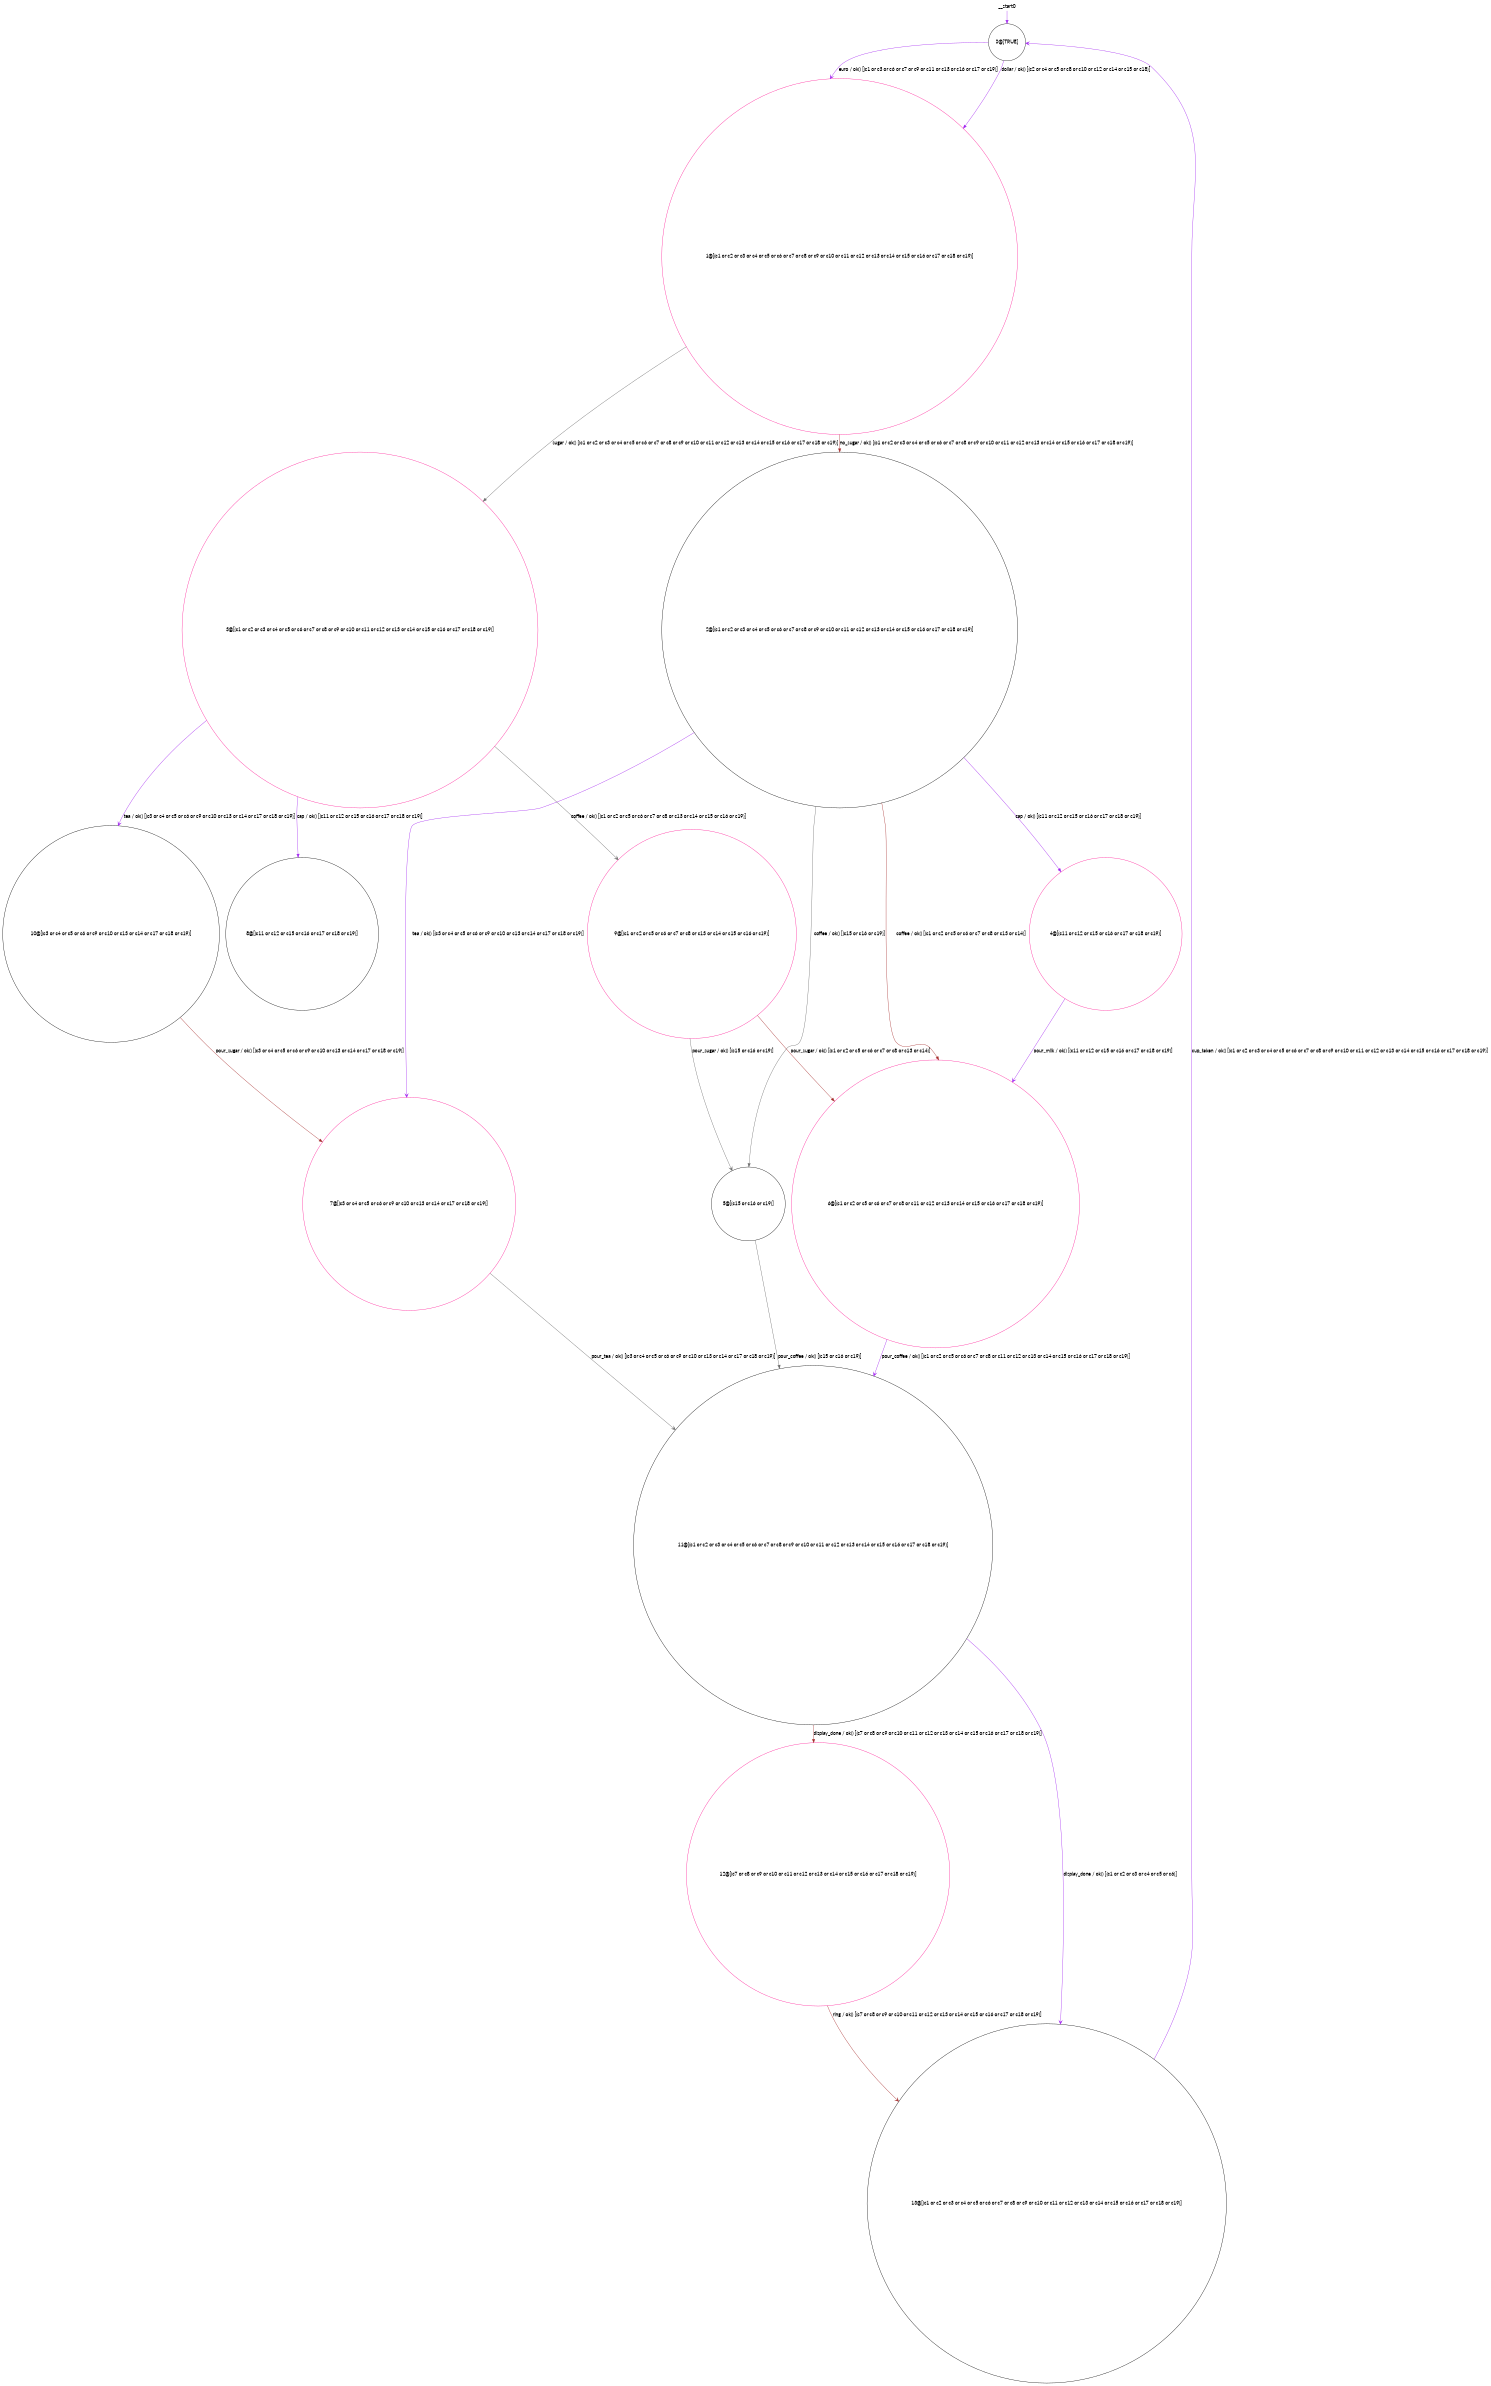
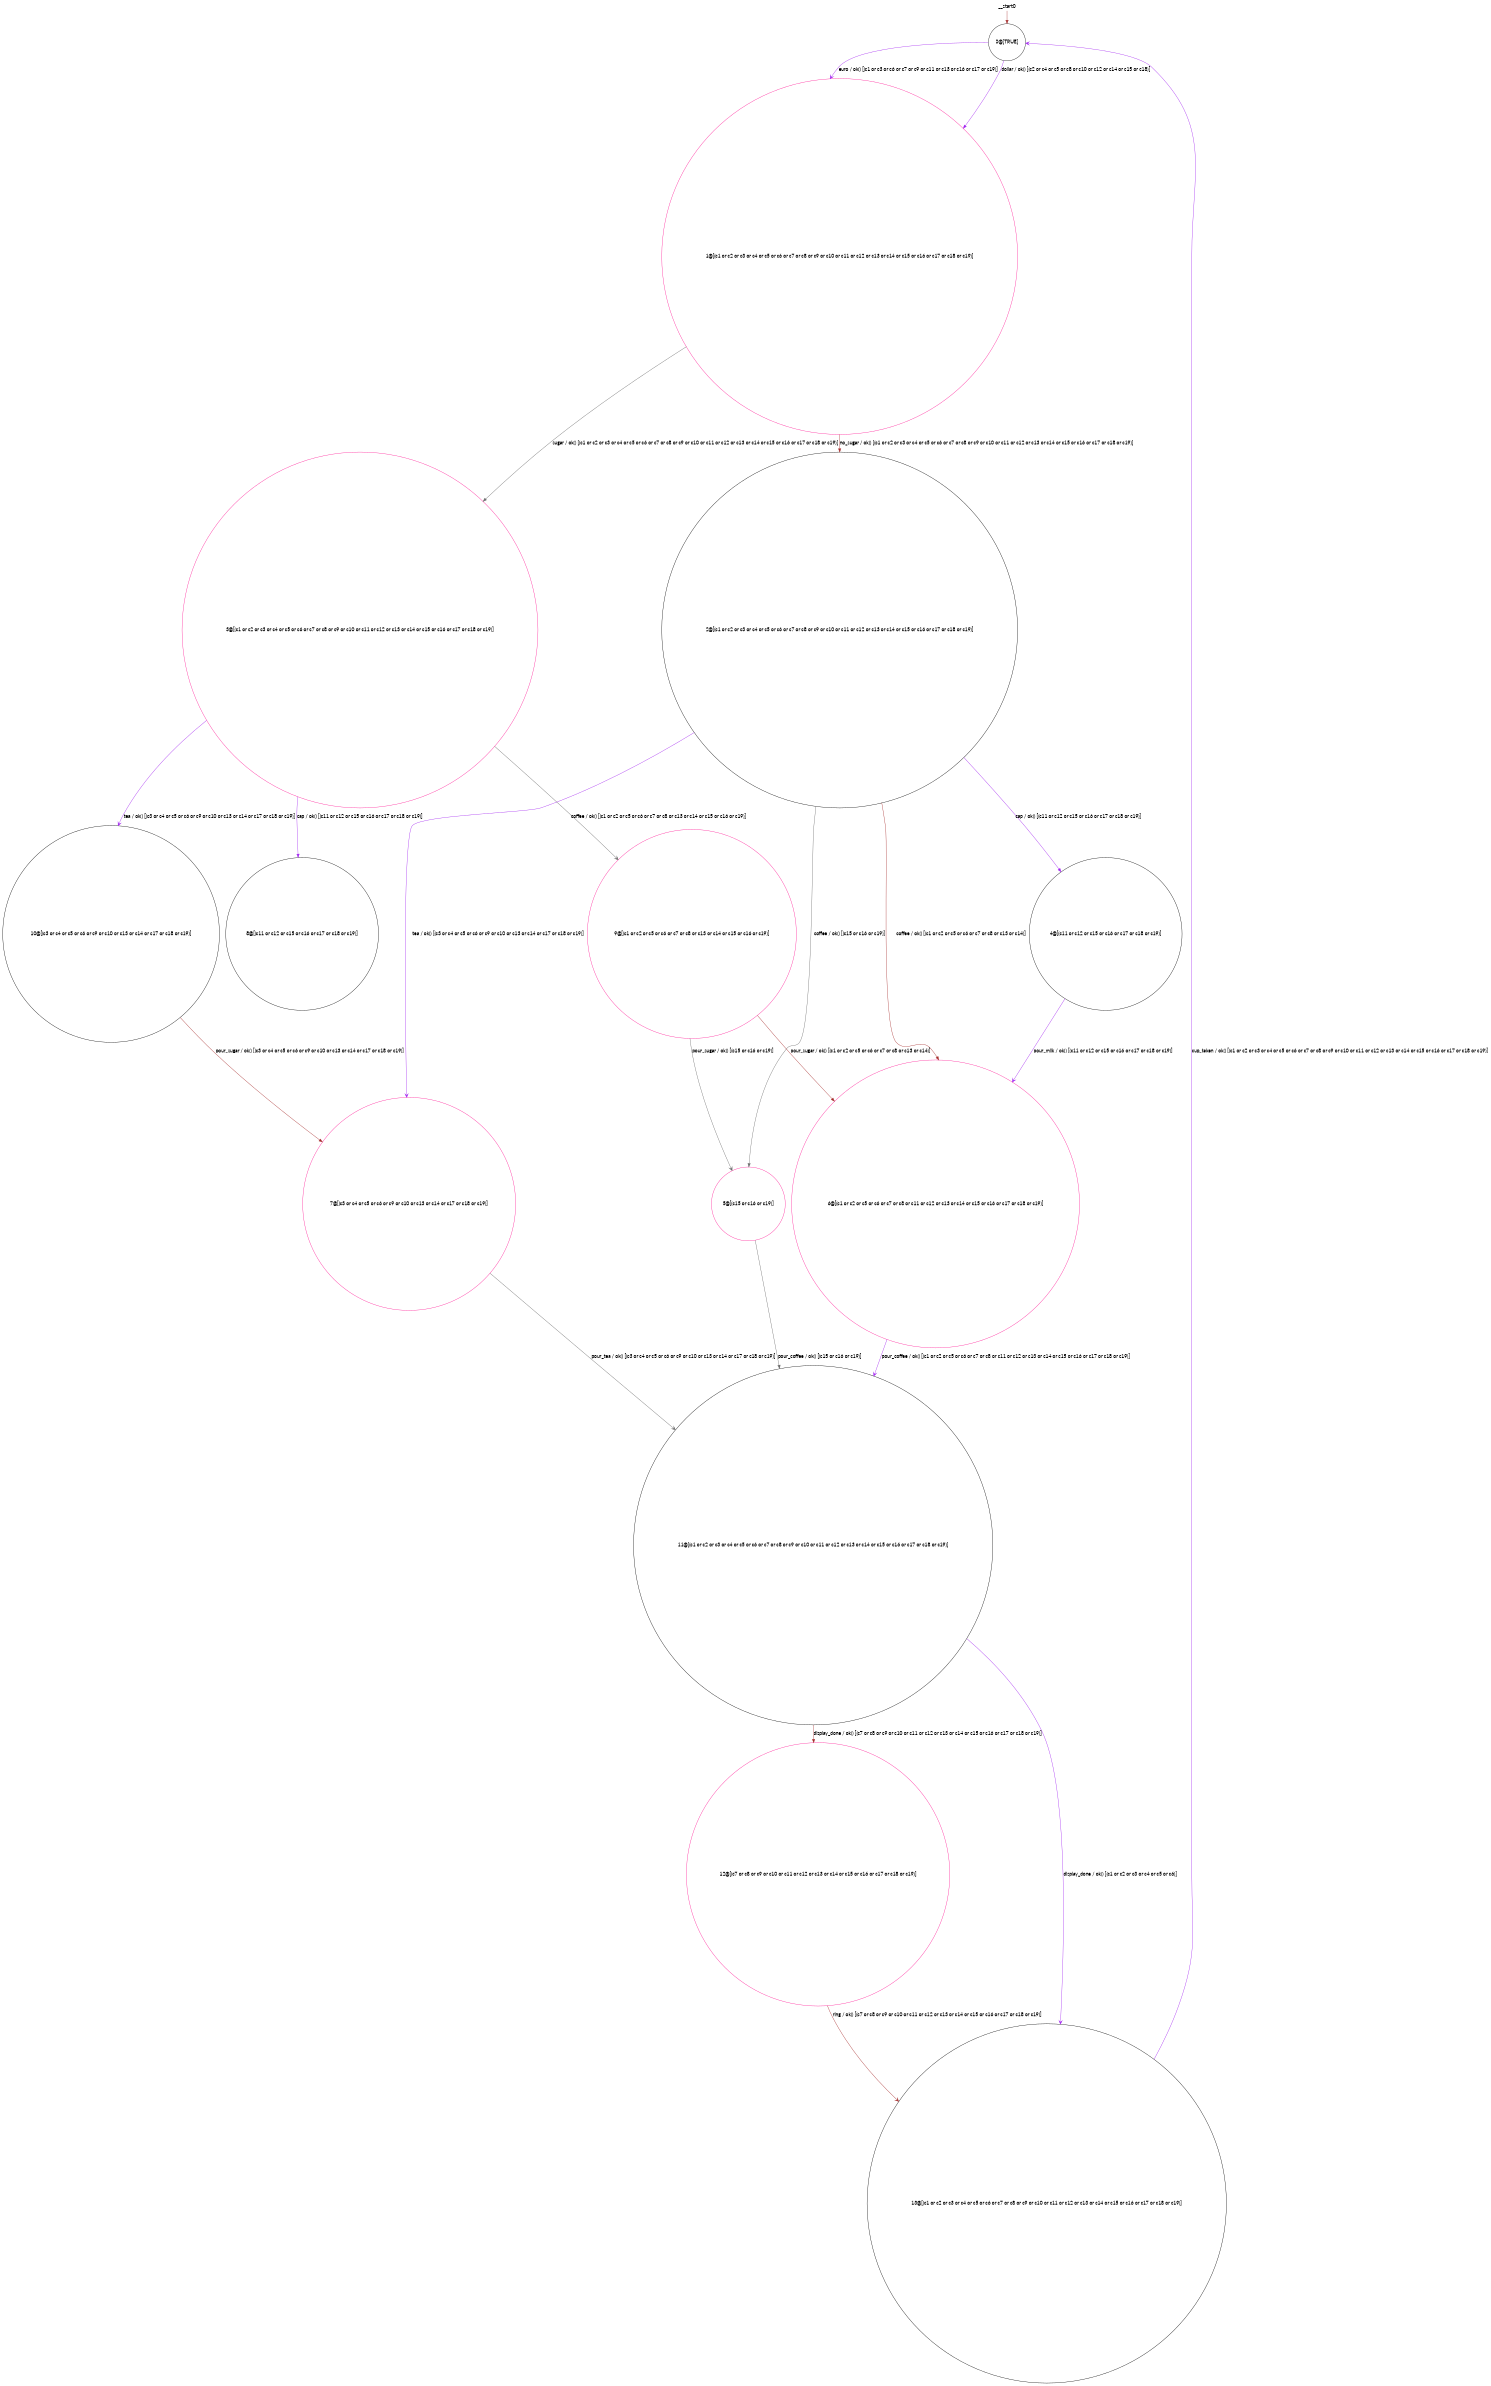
(1007, 15) -> (1007, 15)
(1106, 934) -> (1106, 934)
(748, 1204) -> (748, 1204)
